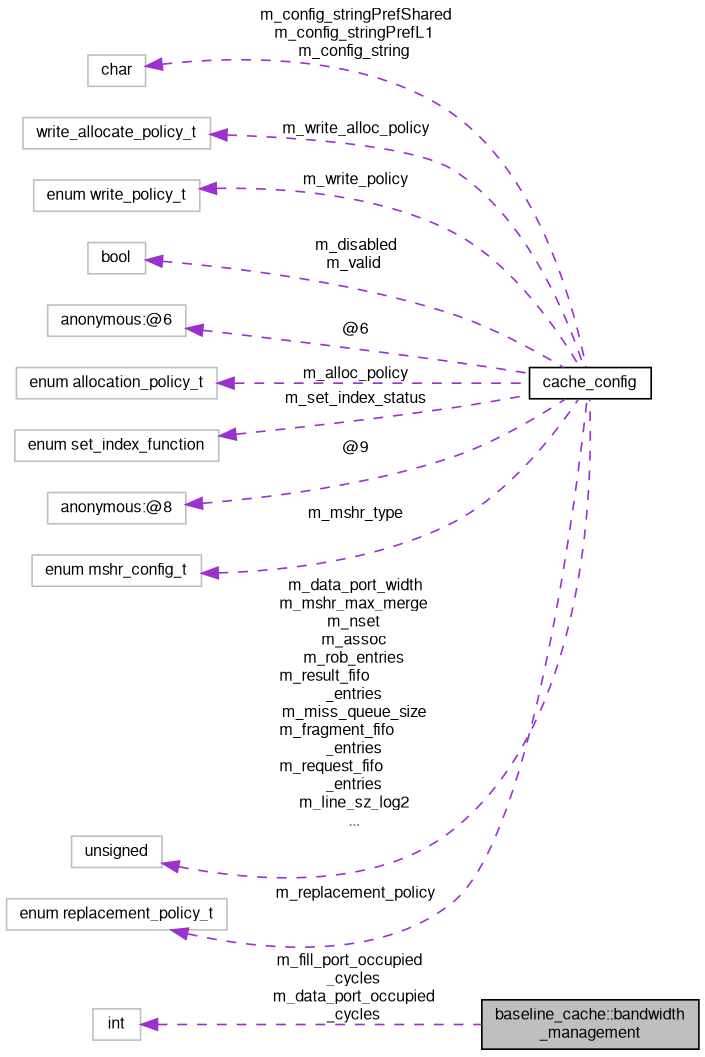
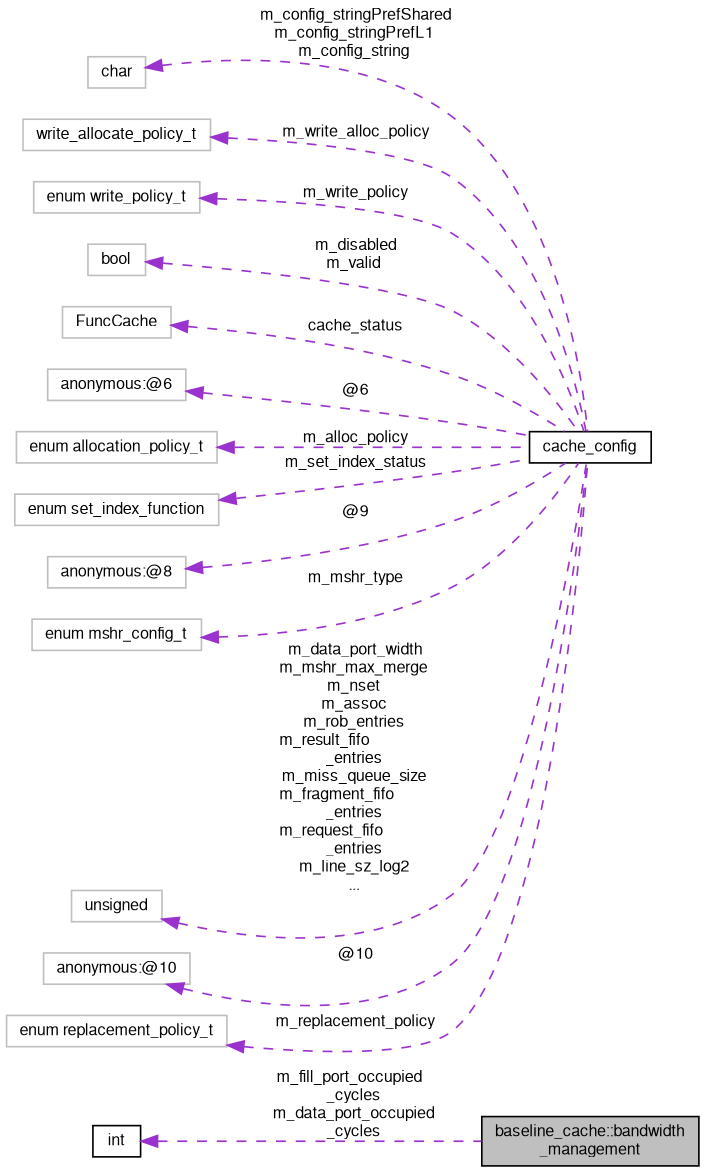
none -> (117, 322)
none -> (117, 969)
(117, 1024) -> (117, 1141)
